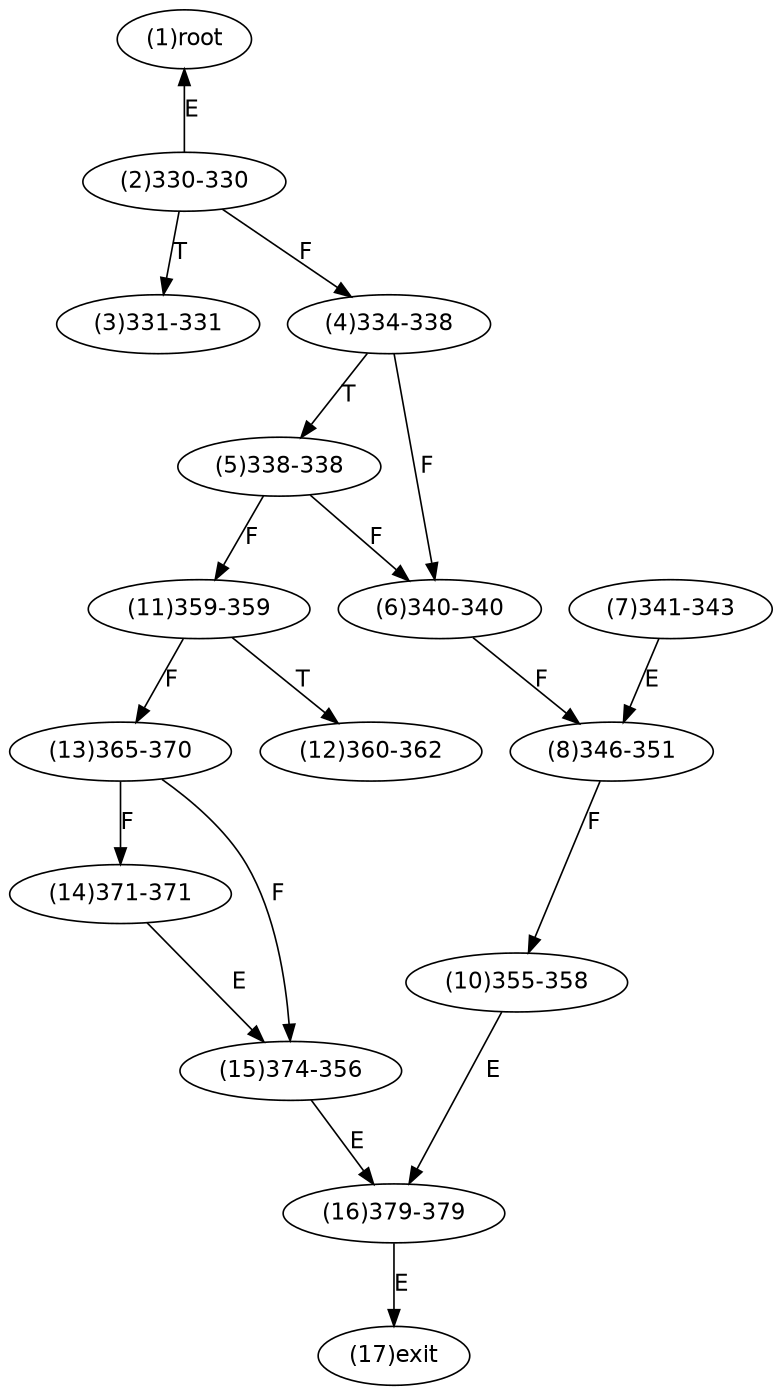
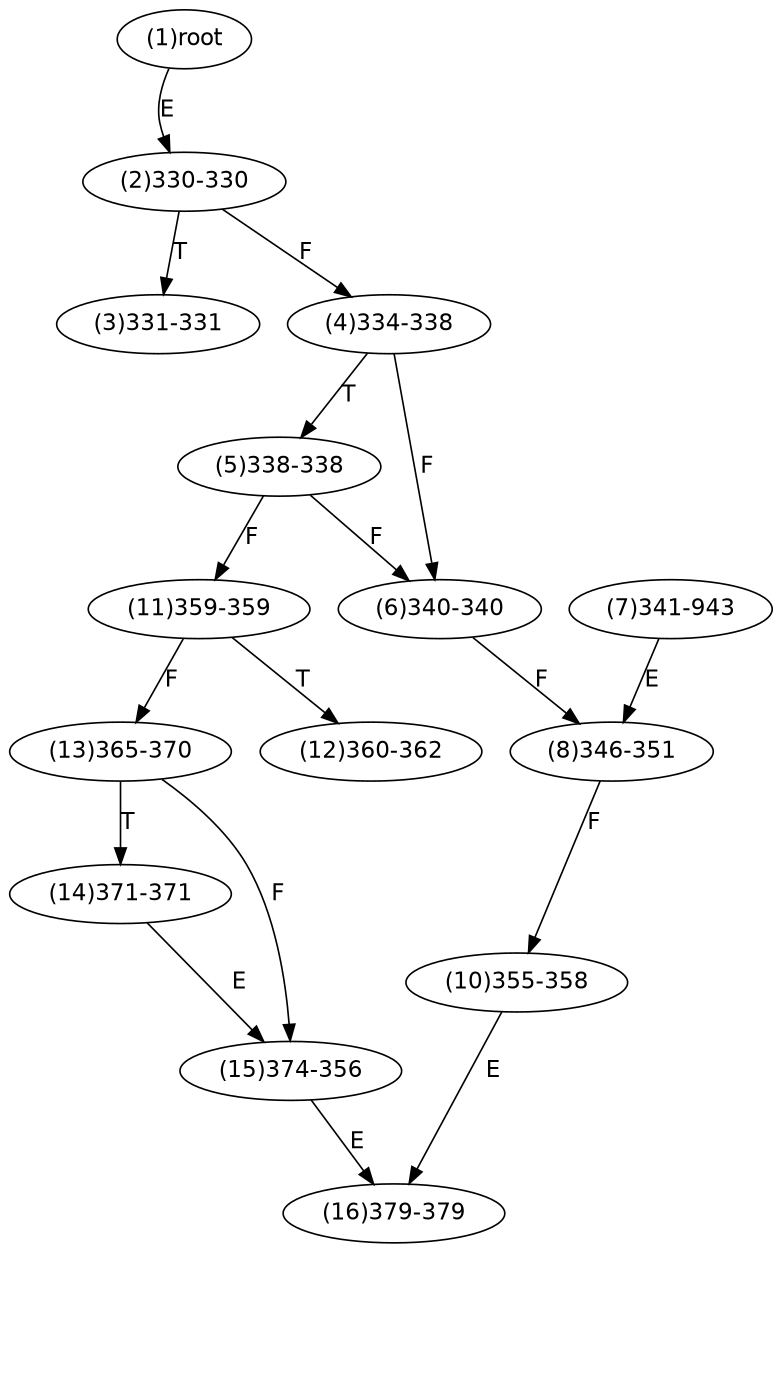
(184, 119) -> (159, 102)
(671, 609) -> (671, 609)
(128, 823) -> (128, 823)
(394, 1356) -> none
